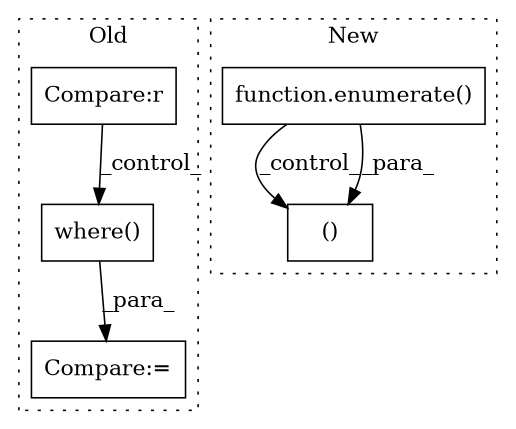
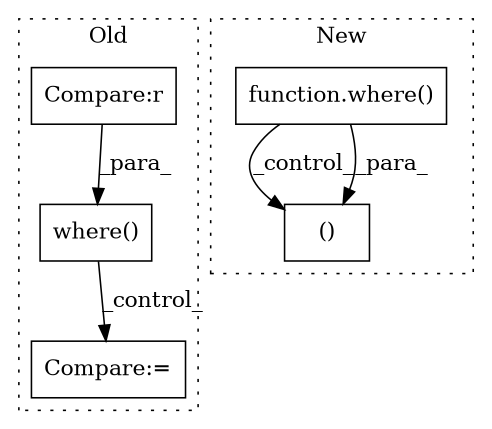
(354, 96) -> (341, 96)
(151, 164) -> (135, 164)
(138, 301) -> (153, 301)
